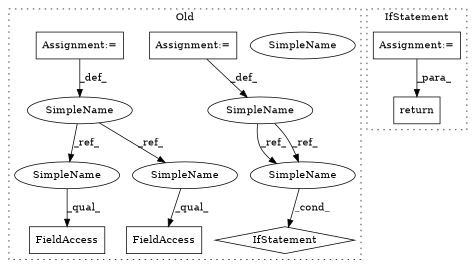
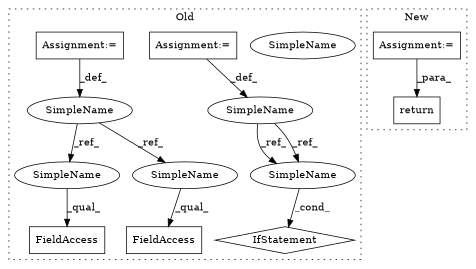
(417, 18) -> (417, 18)
